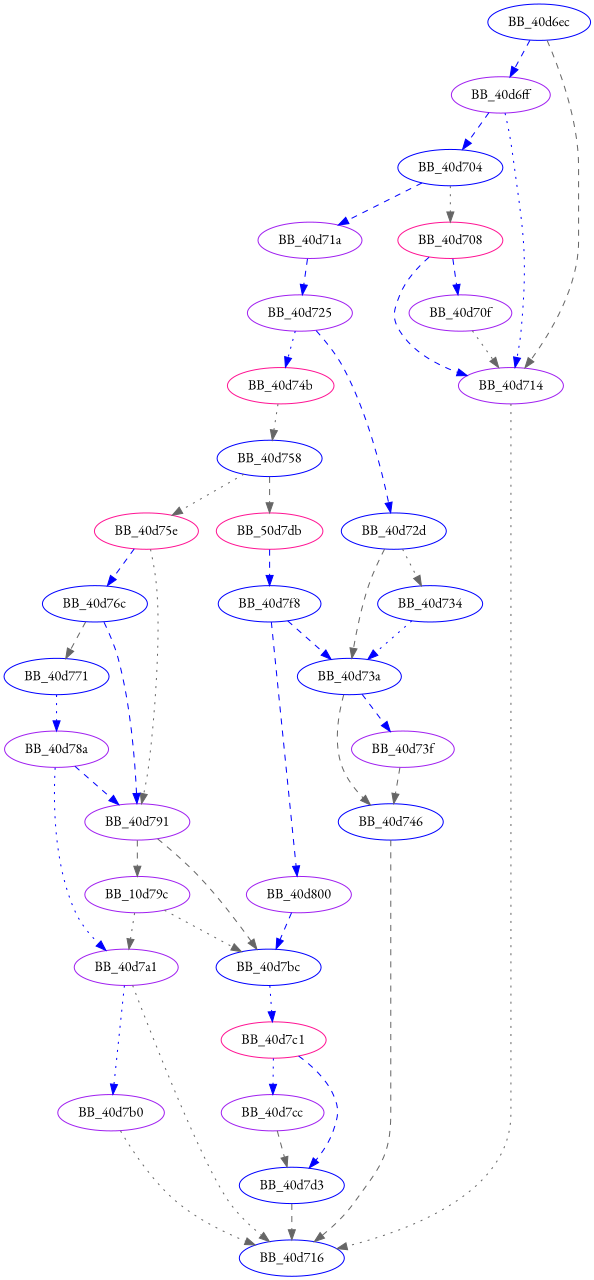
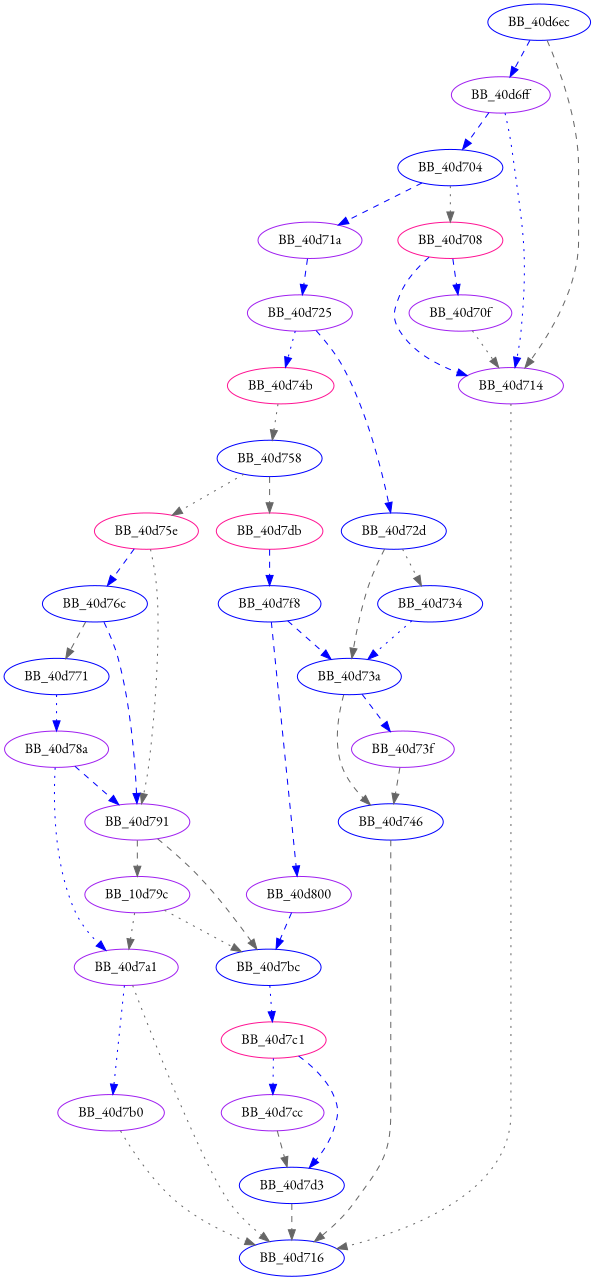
(270, 531) -> (270, 531)
